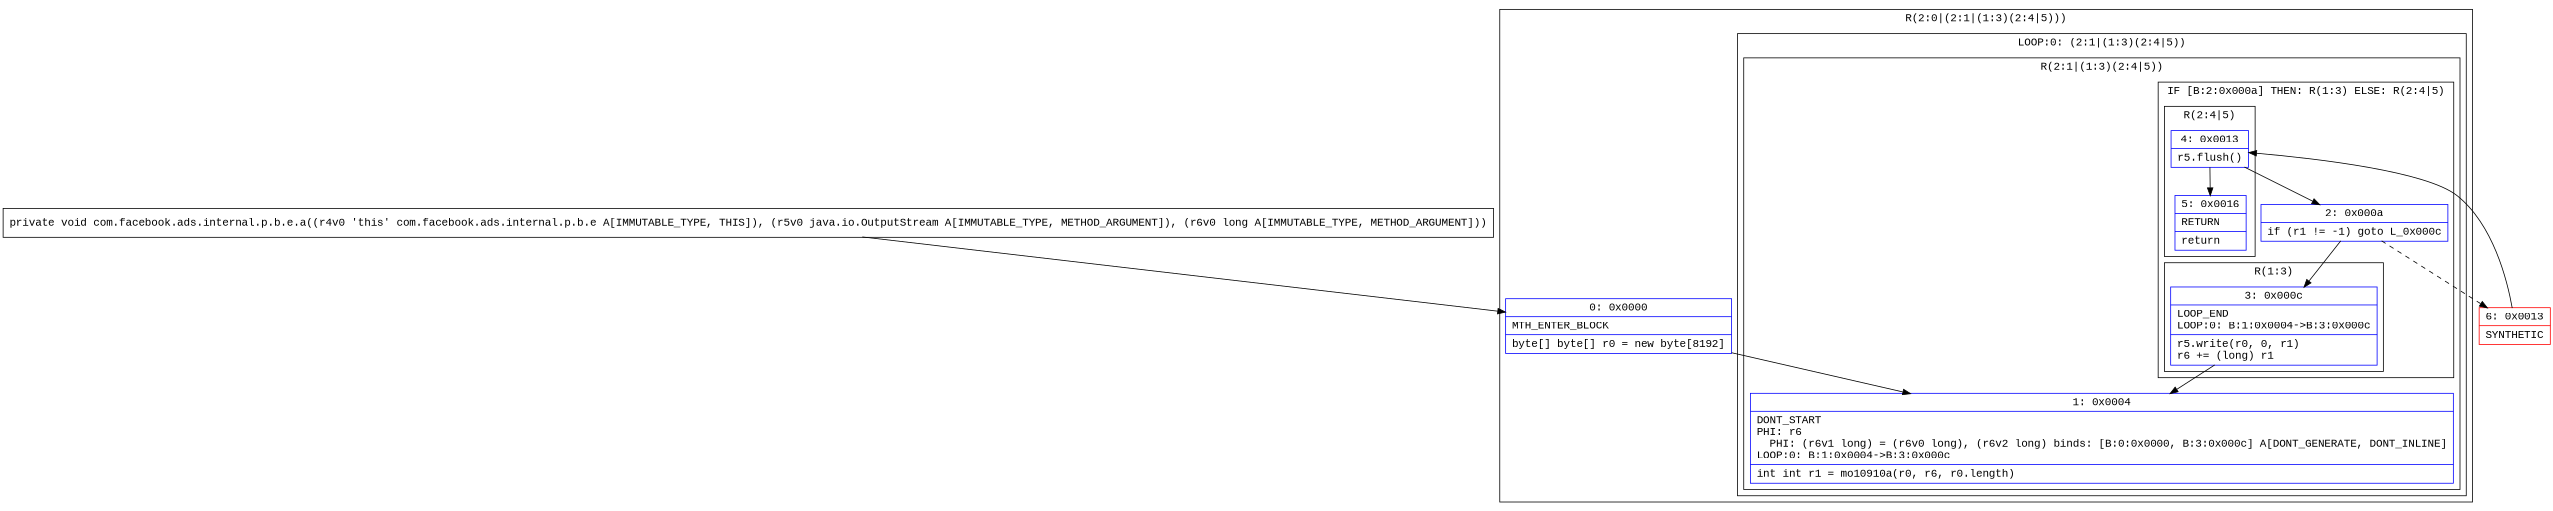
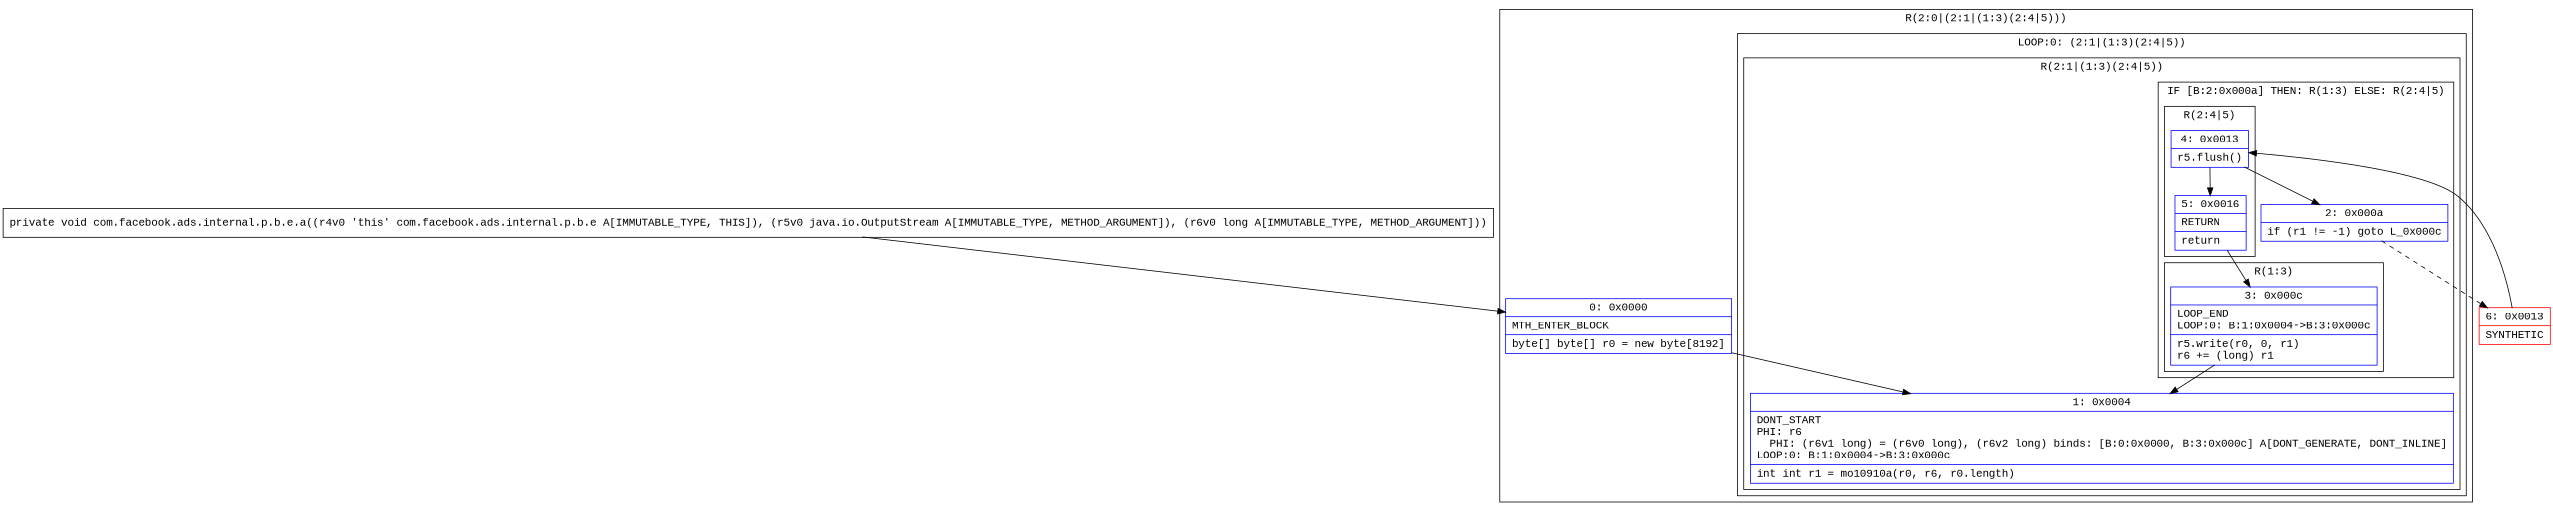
(2327, 258) -> (2238, 267)
